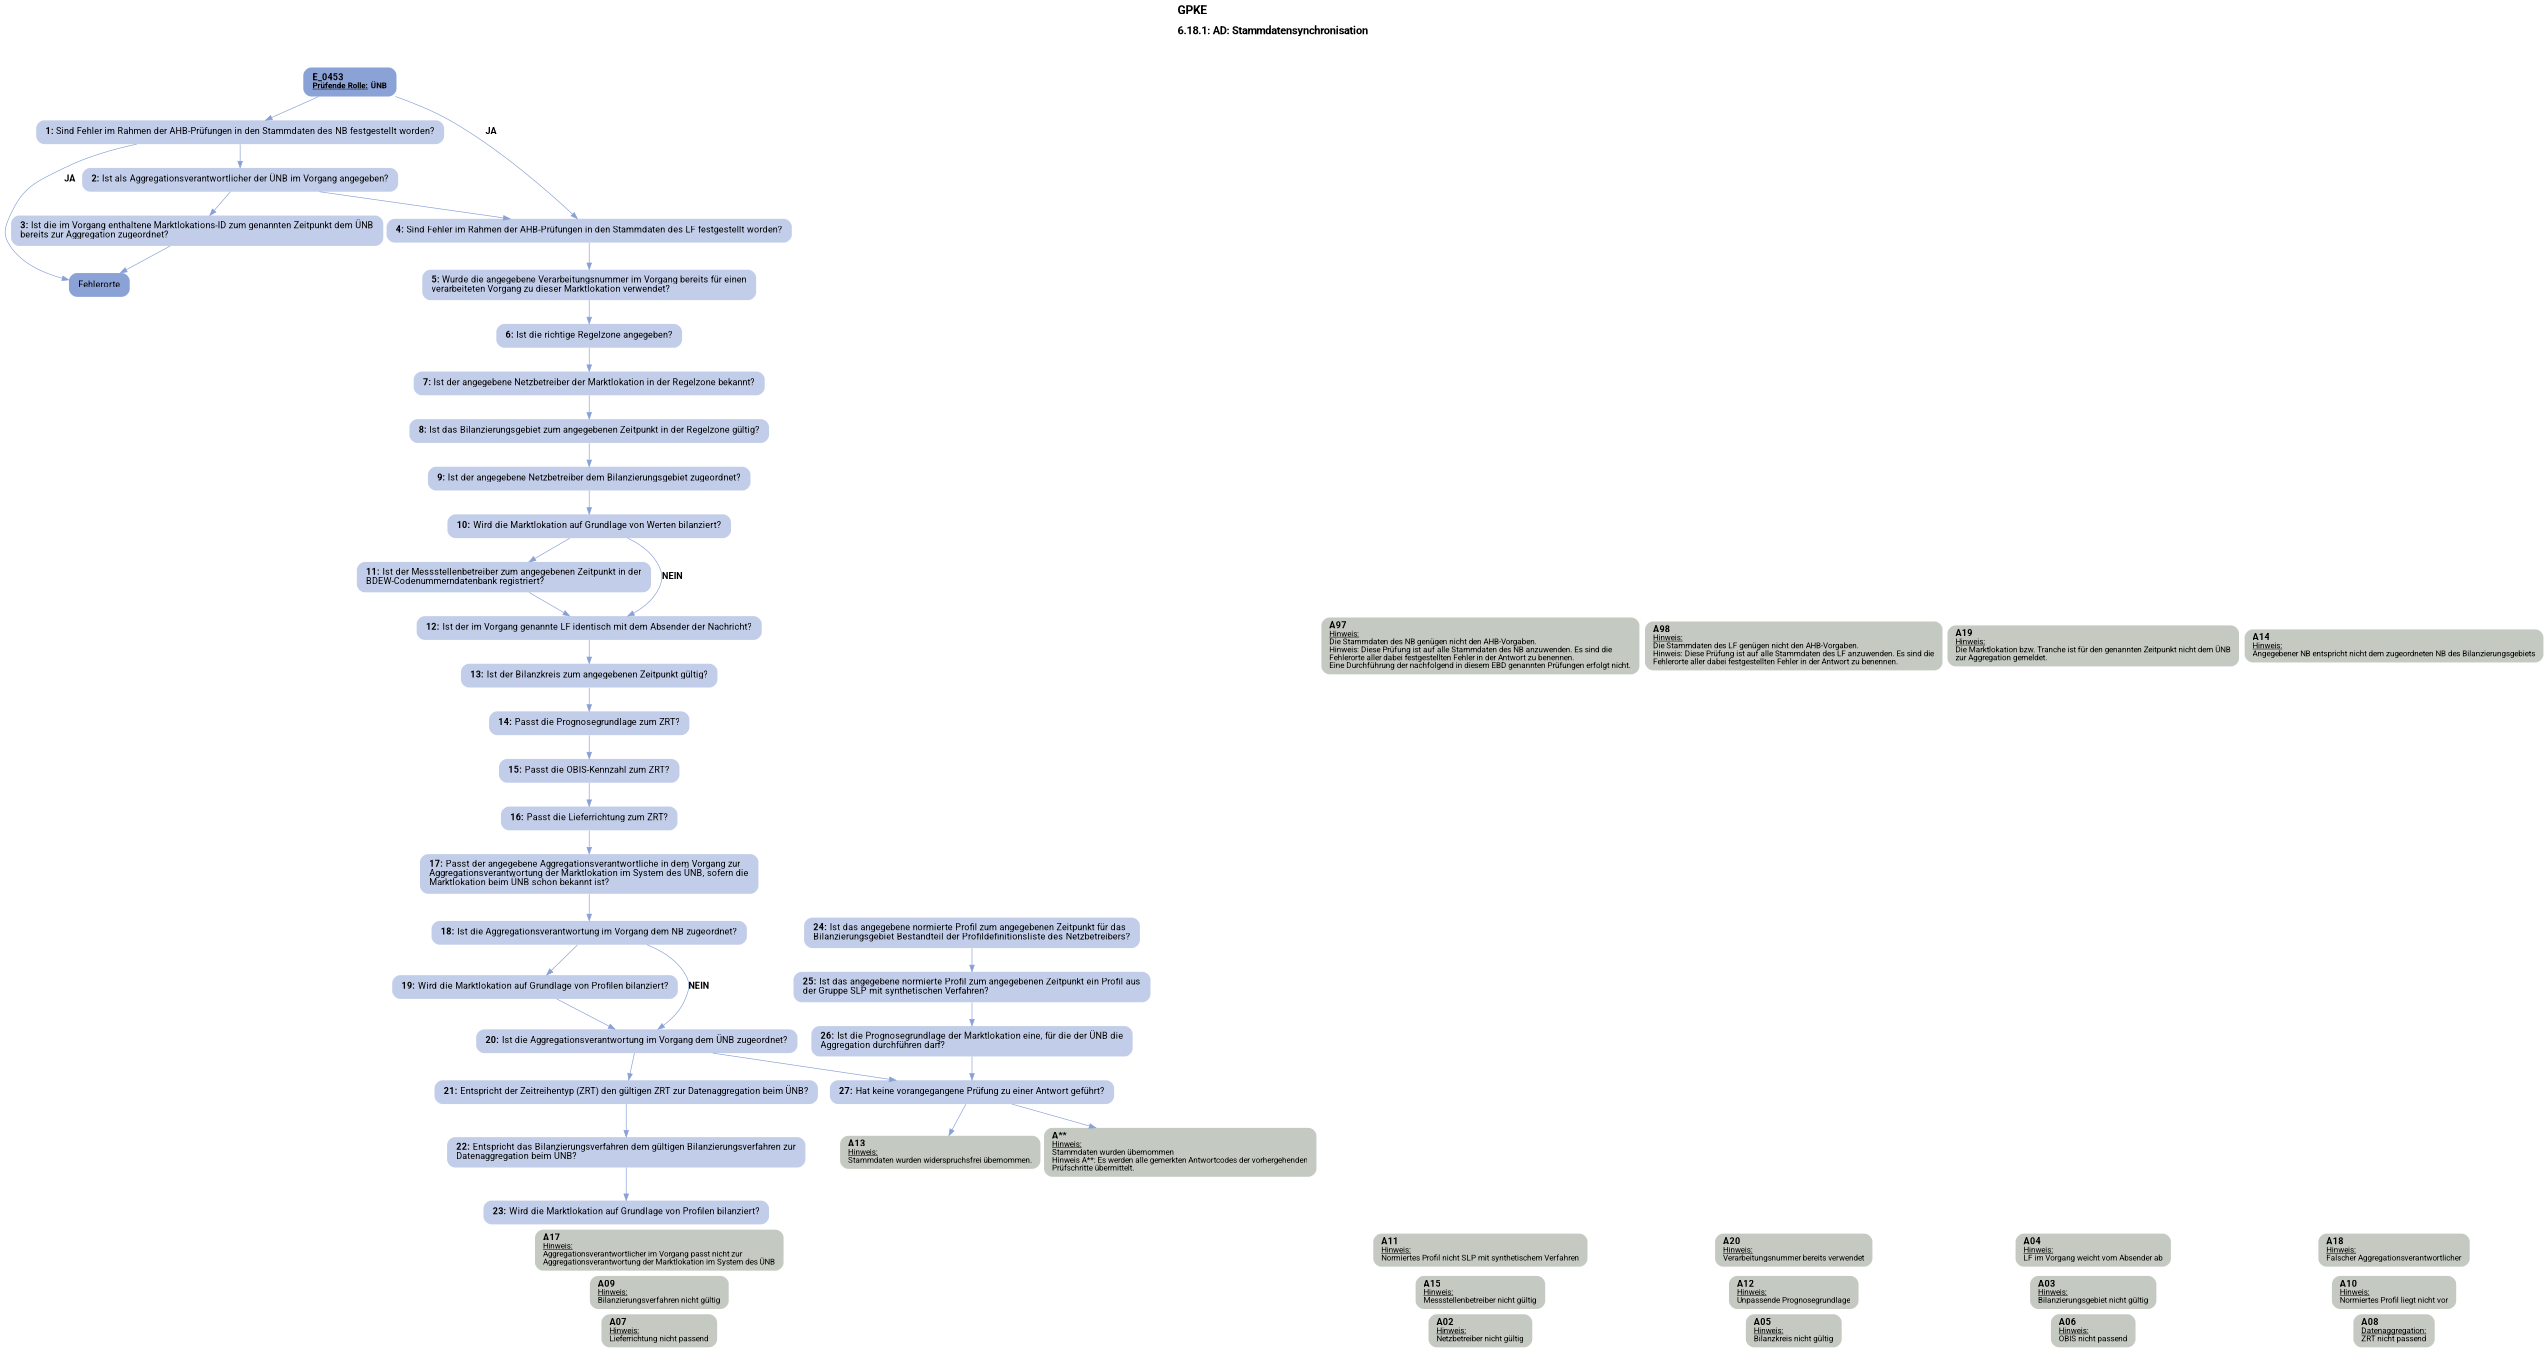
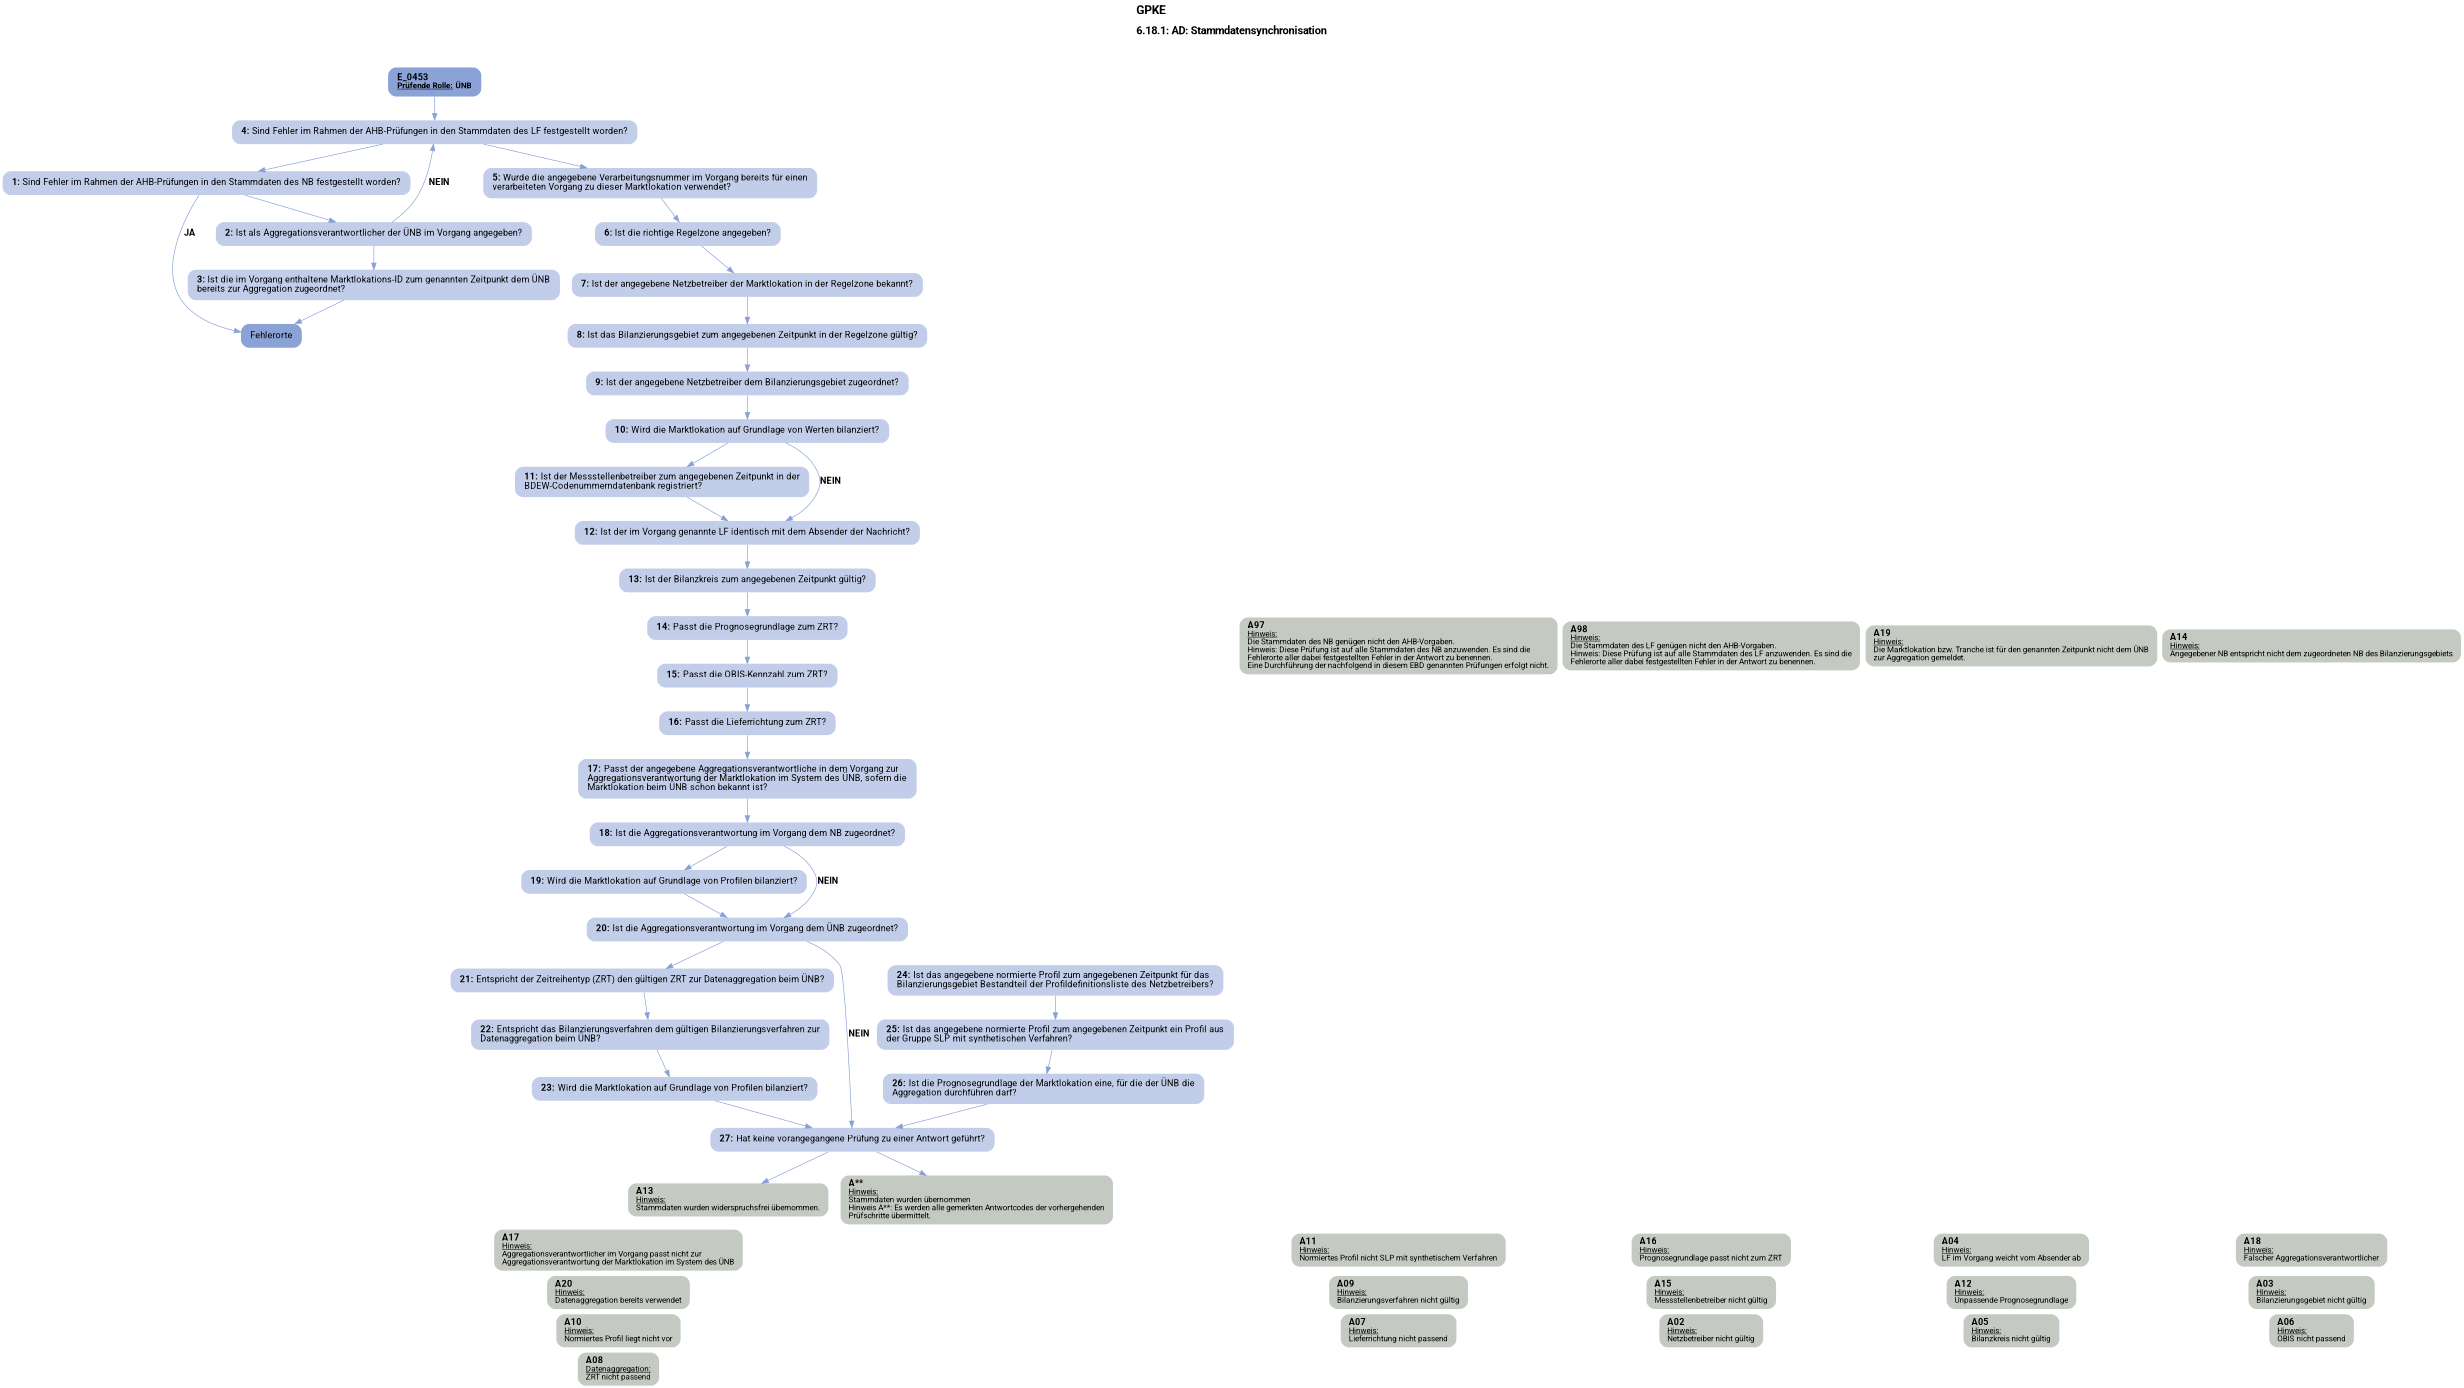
(295, 107) -> (324, 157)
none -> (760, 1113)
none -> (1711, 1250)
(1794, 1258) -> (618, 1300)
